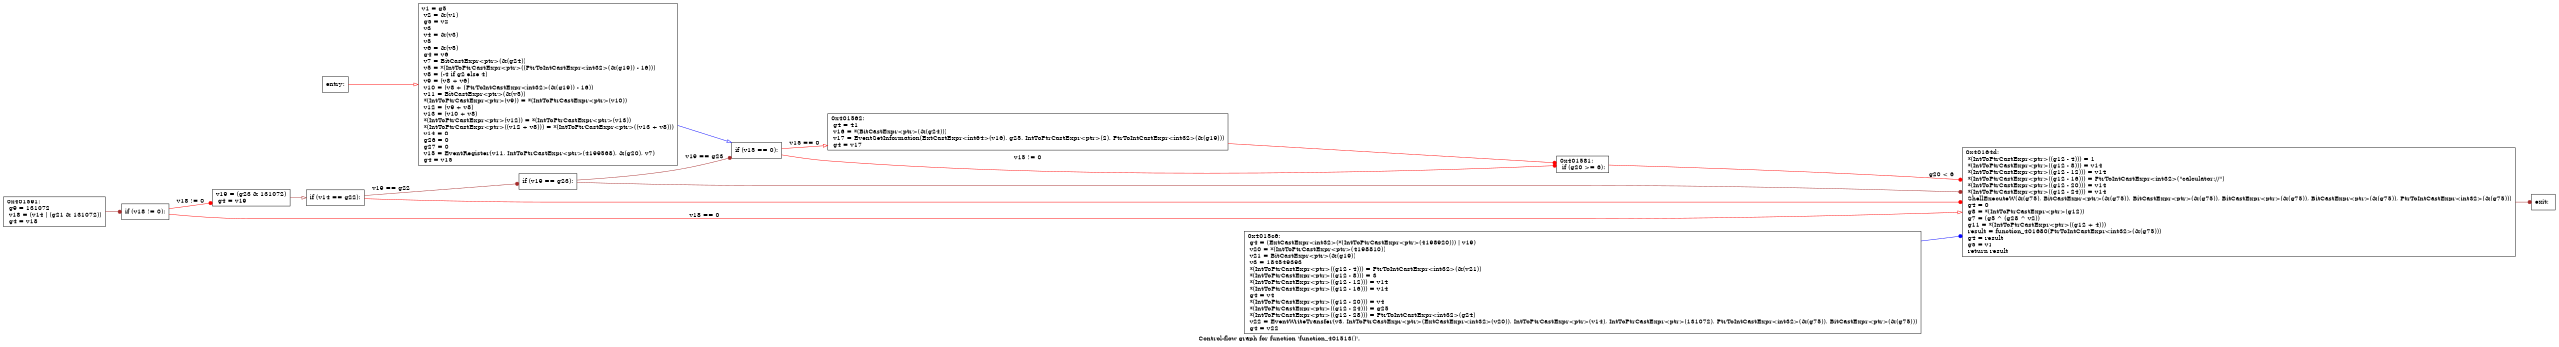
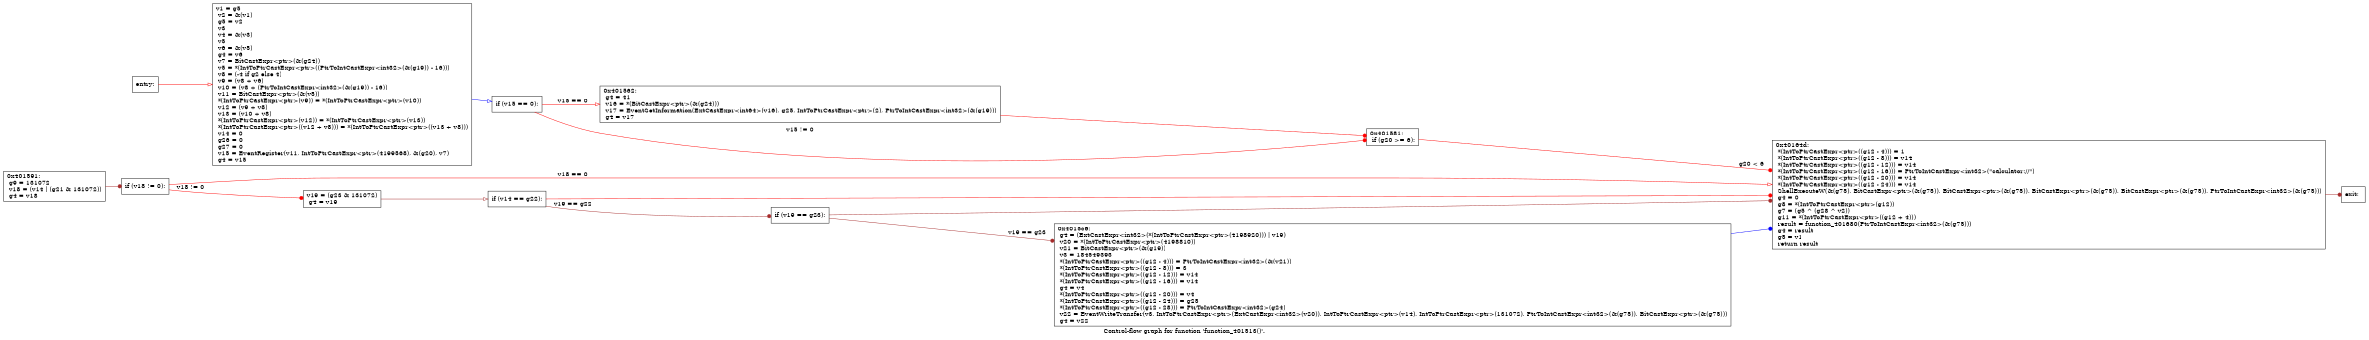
(653, 173) -> (940, 229)
